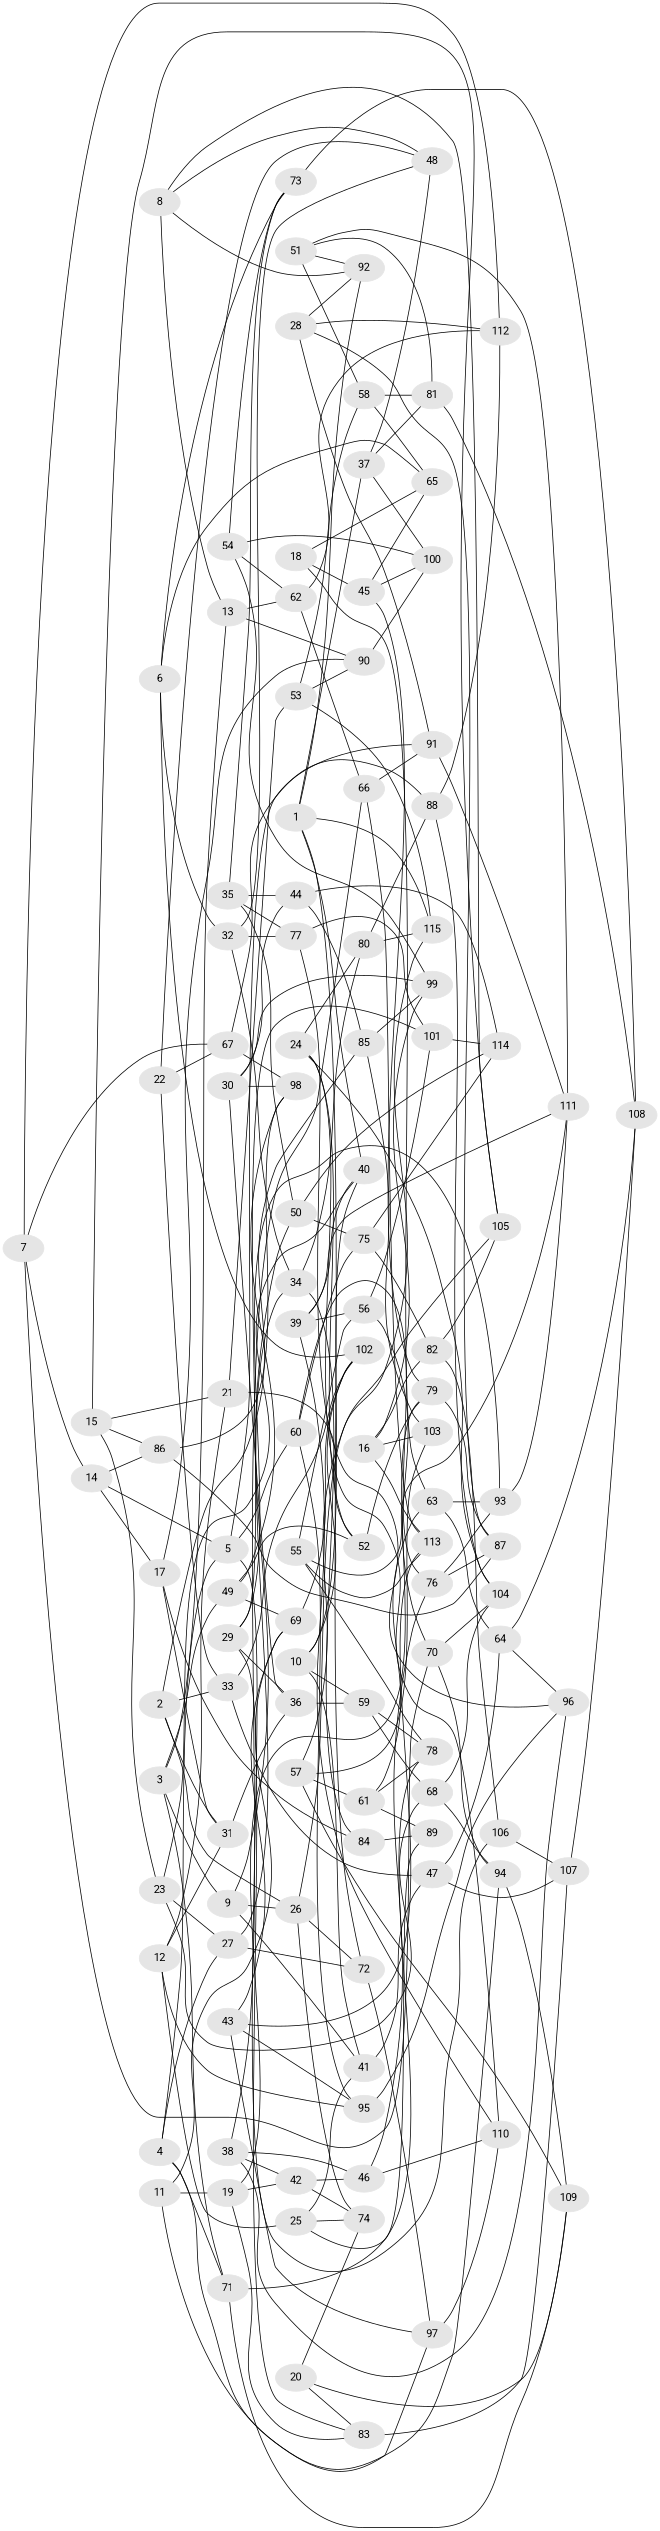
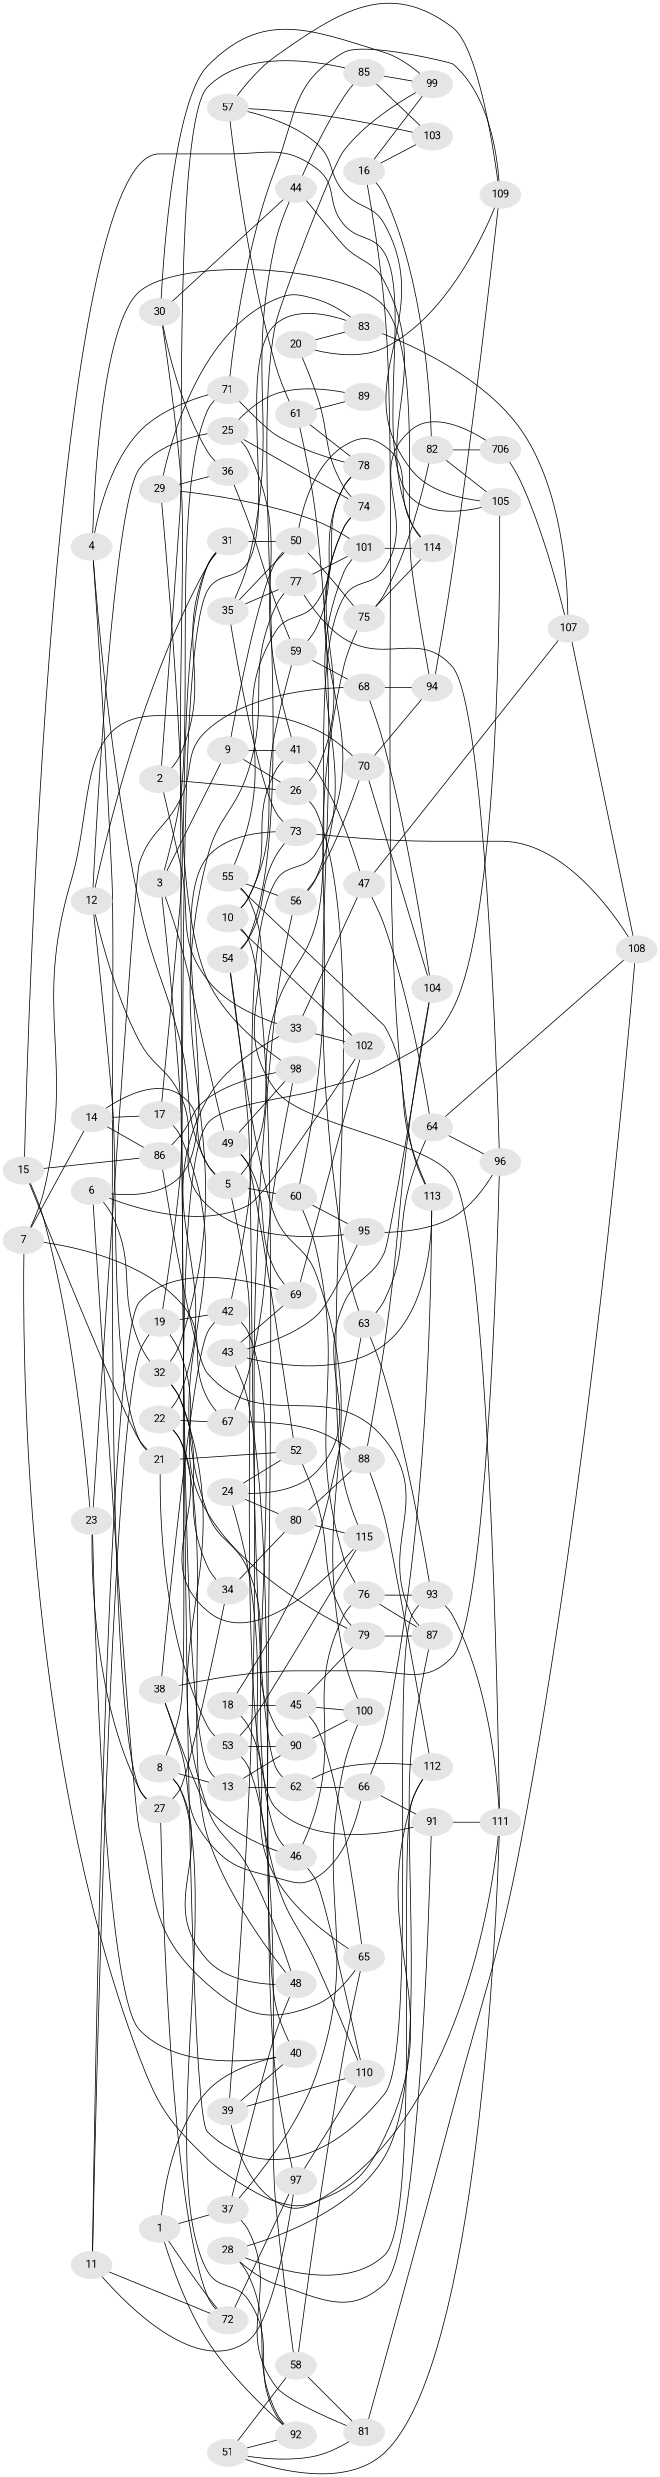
(390, 847) -> (207, 1610)
(248, 1782) -> (262, 541)
(500, 1833) -> (500, 450)
(364, 1842) -> none
(330, 1940) -> (160, 2293)
